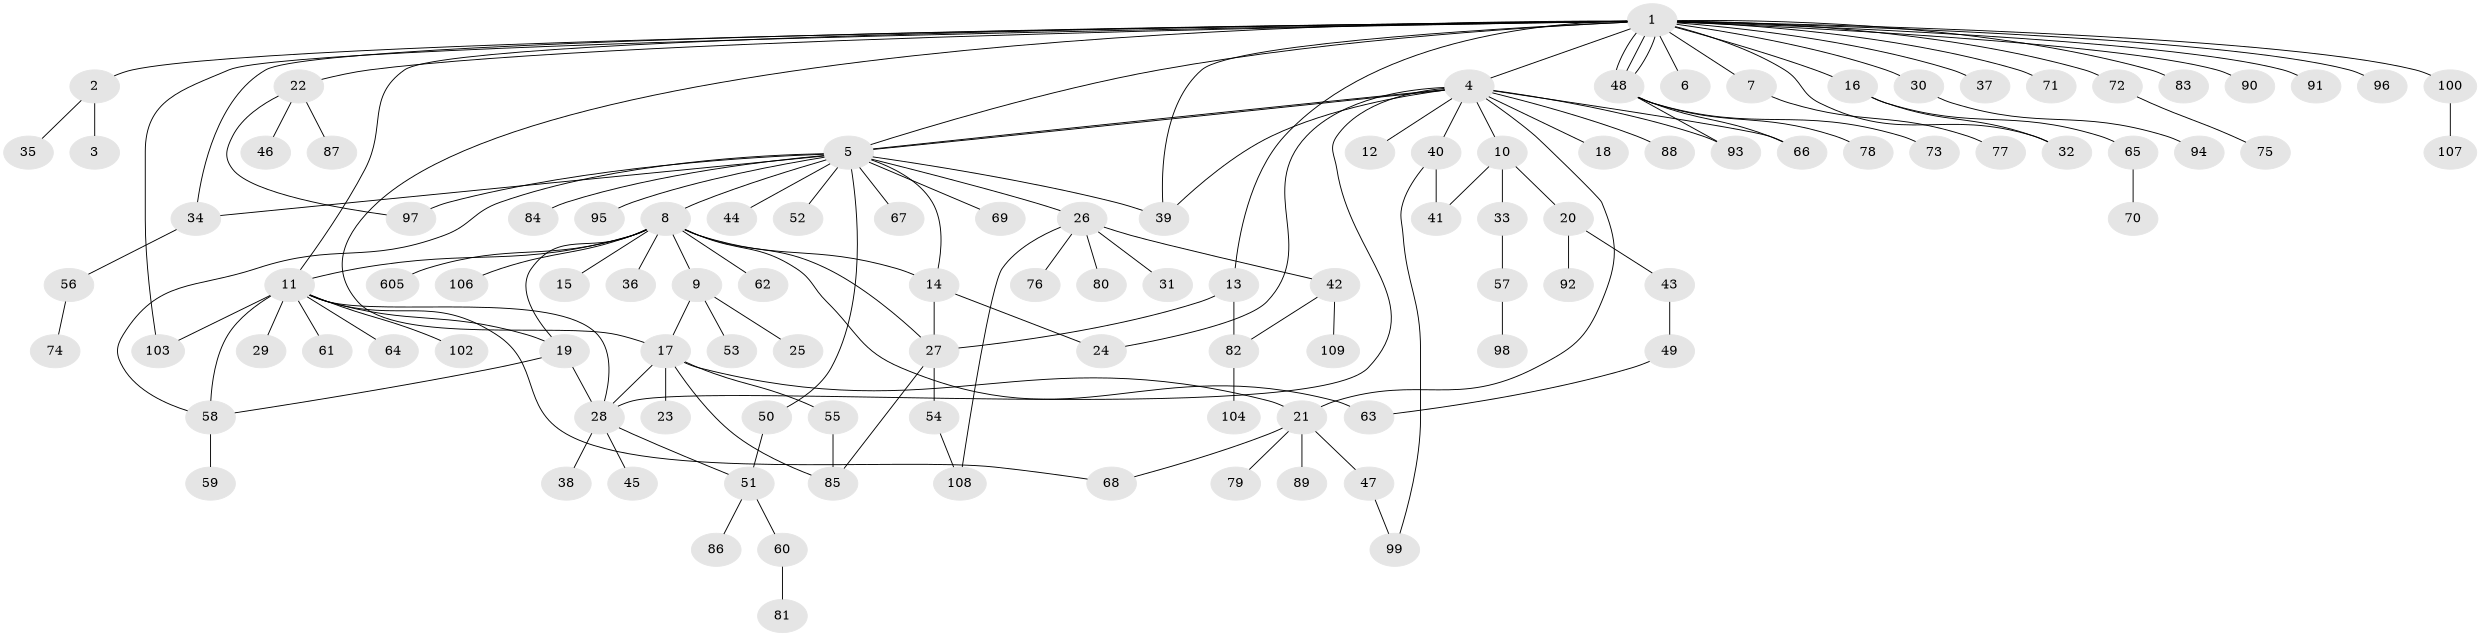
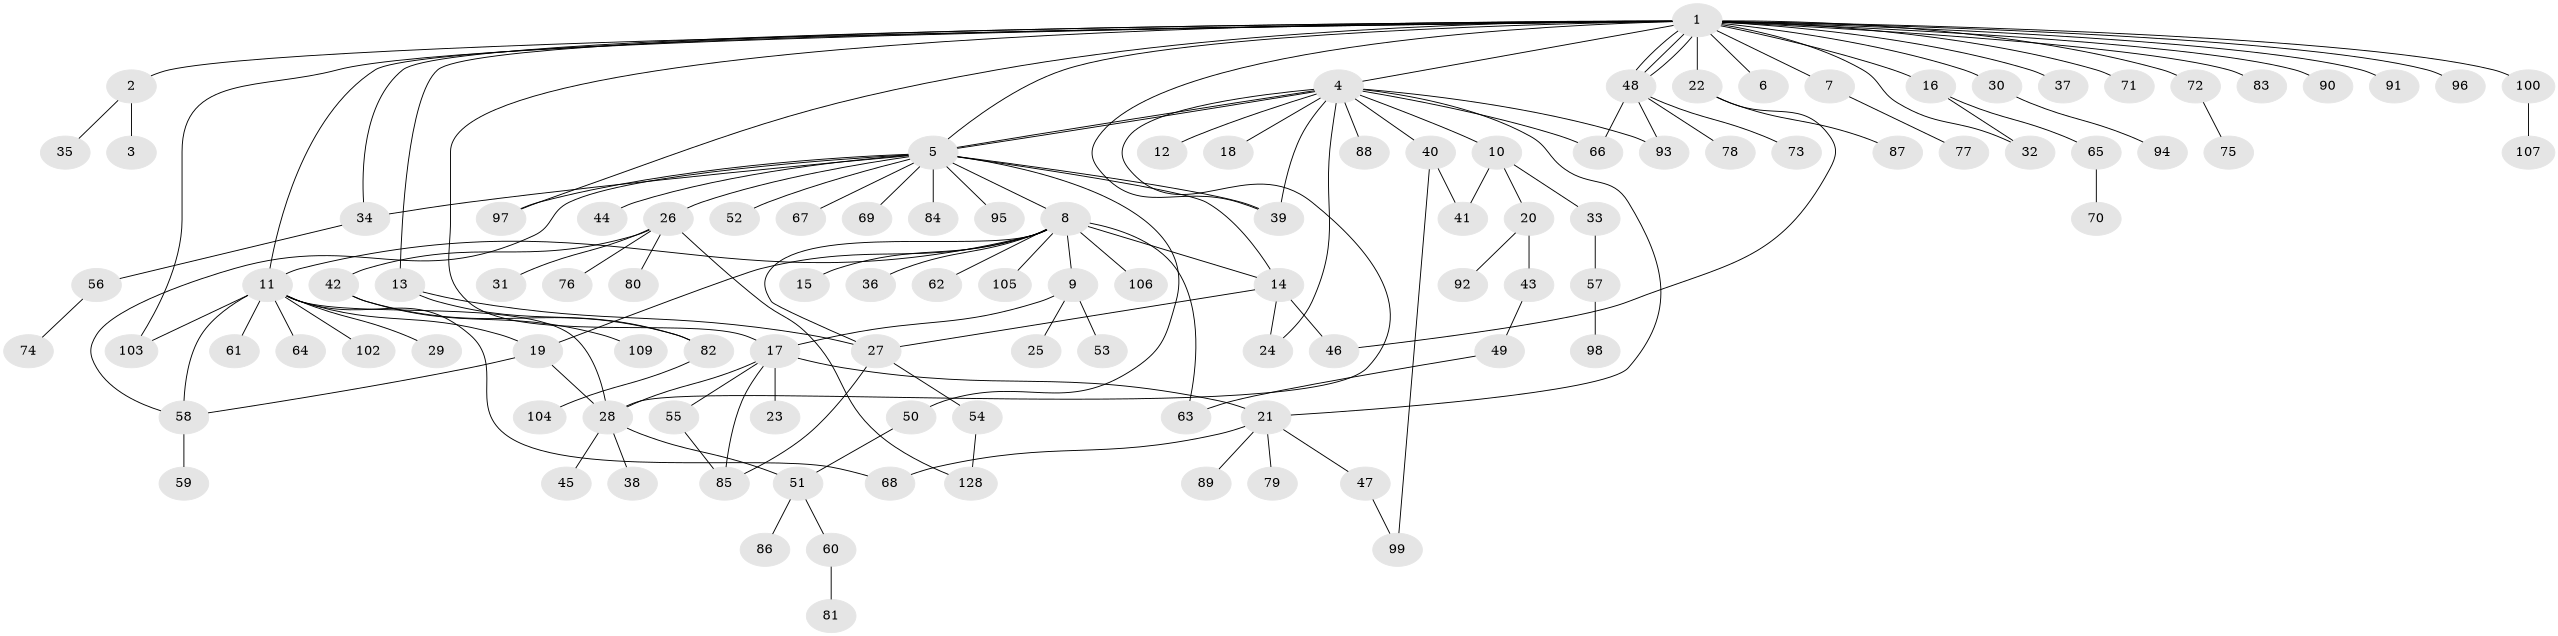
(260, 186) -> (1087, 56)
(393, 285) -> (1005, 285)
none -> (1308, 320)
(960, 484) -> (971, 484)
